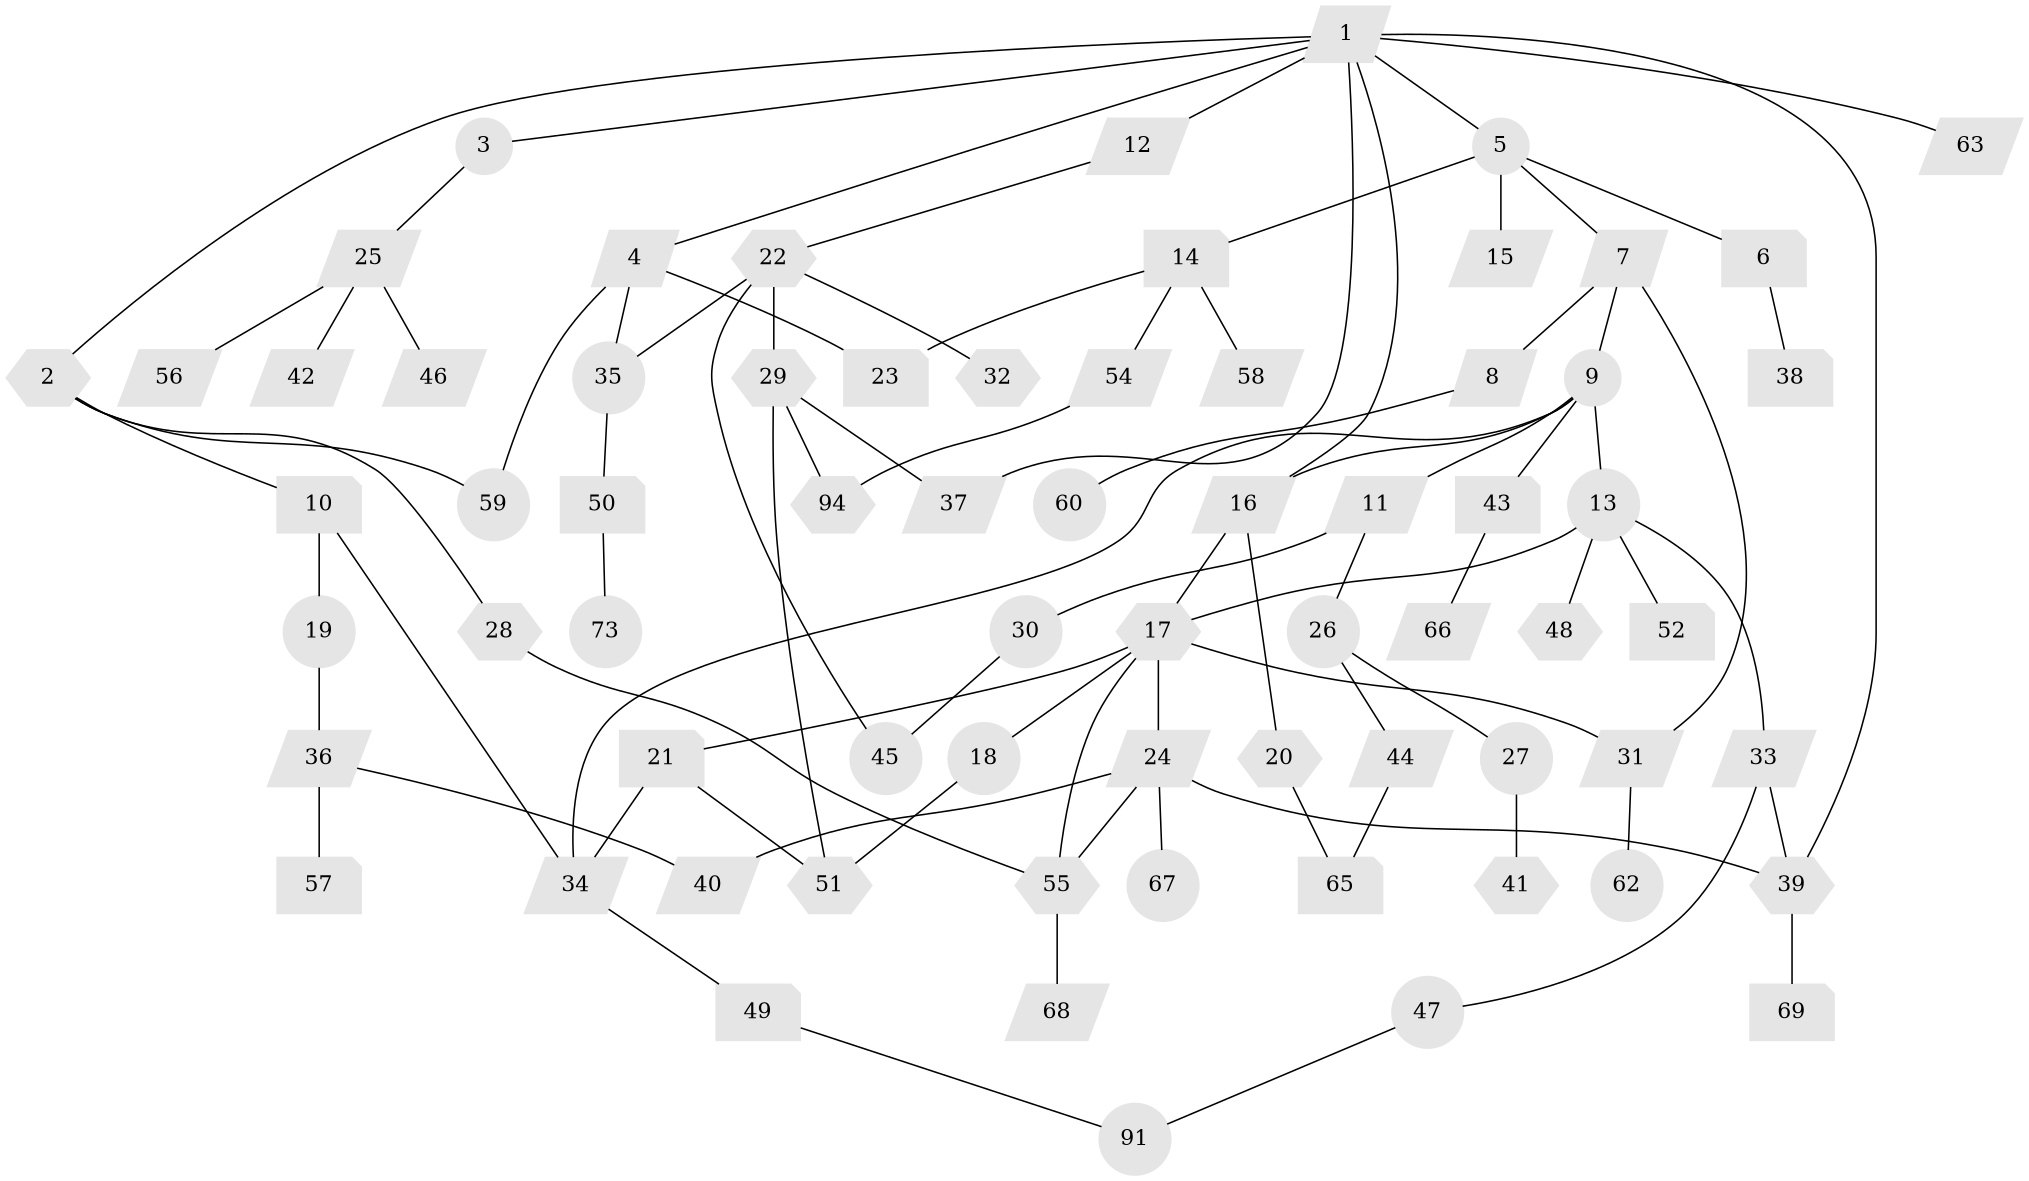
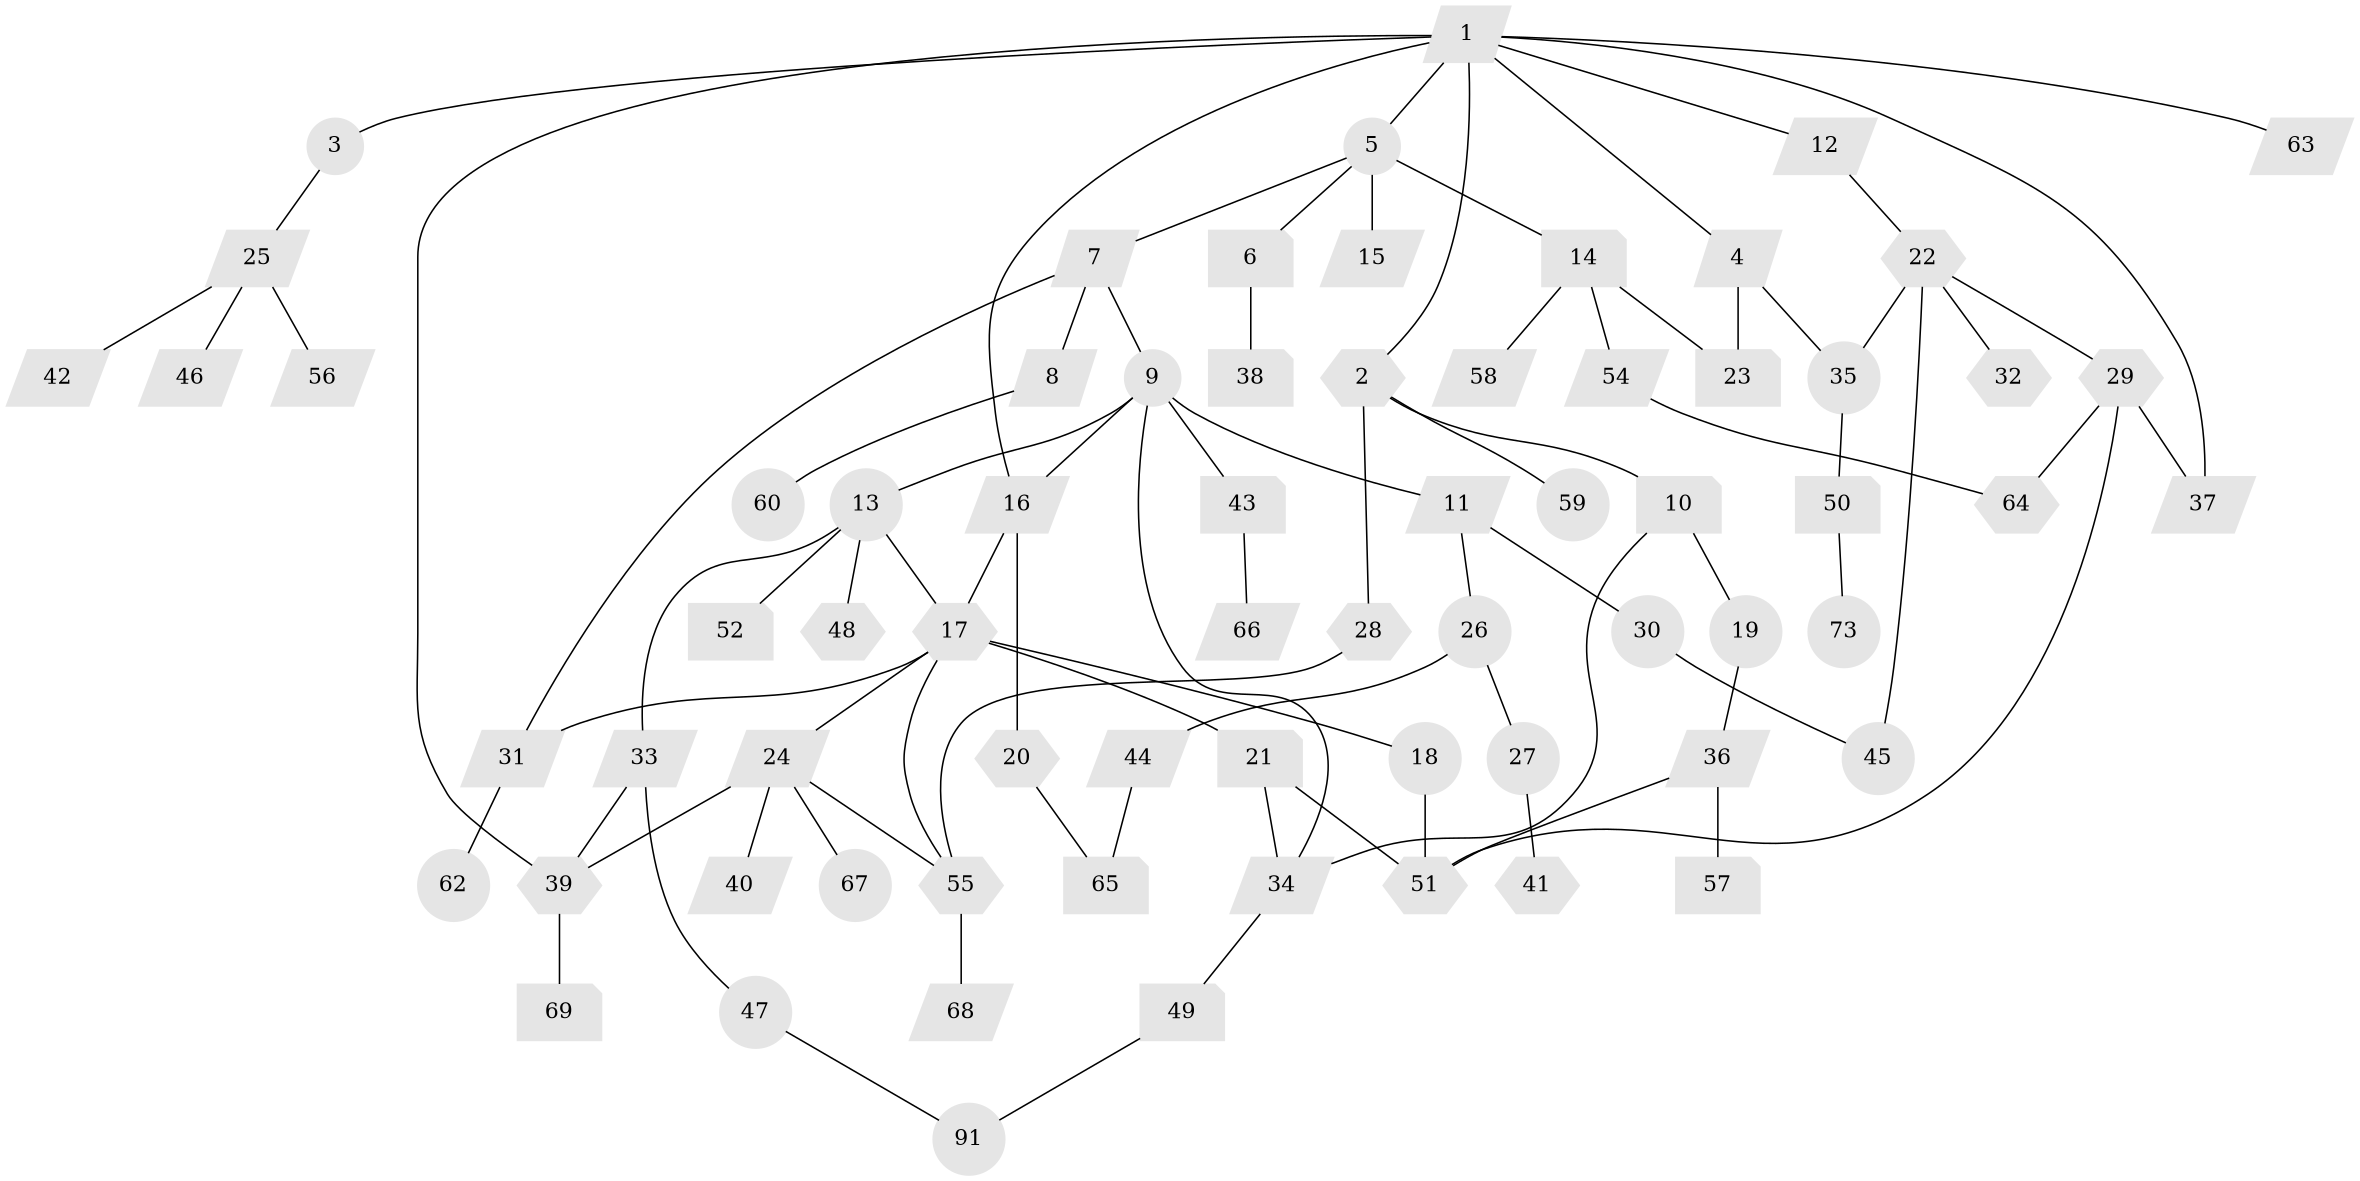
(543, 372) -> none
(833, 505) -> (2017, 505)
(510, 807) -> (1565, 817)
